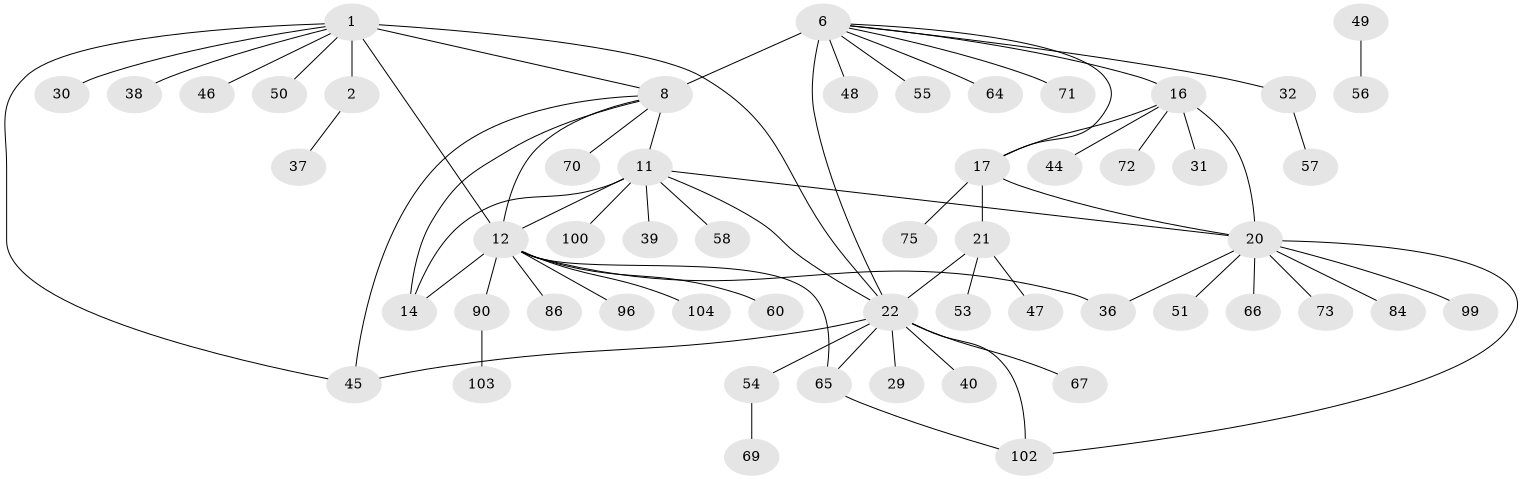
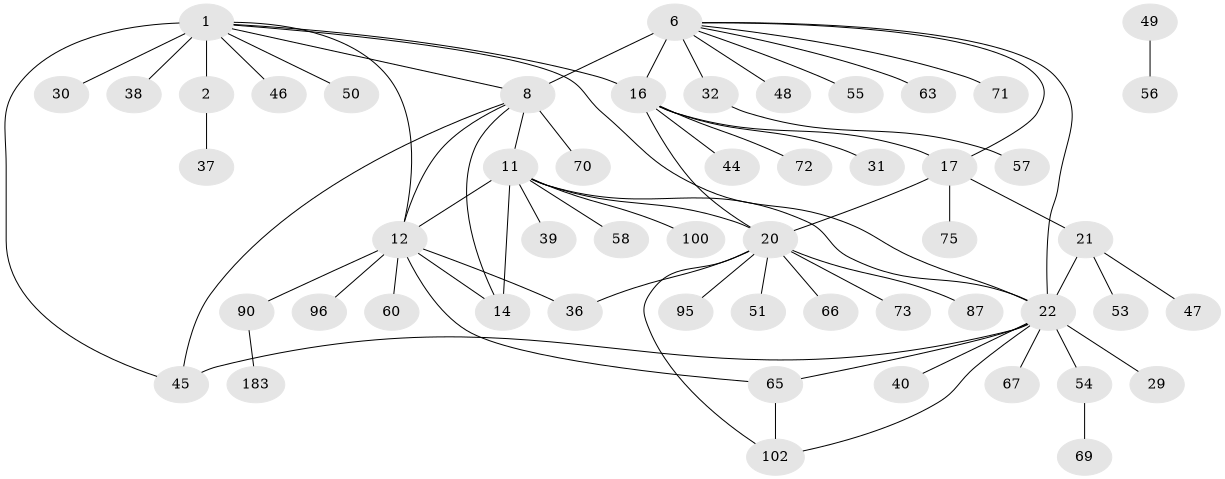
none -> (427, 43)
(995, 95) -> (929, 95)
(554, 312) -> none
(701, 312) -> none
(1398, 312) -> (976, 312)
(1471, 312) -> (686, 312)
(482, 385) -> (256, 385)
